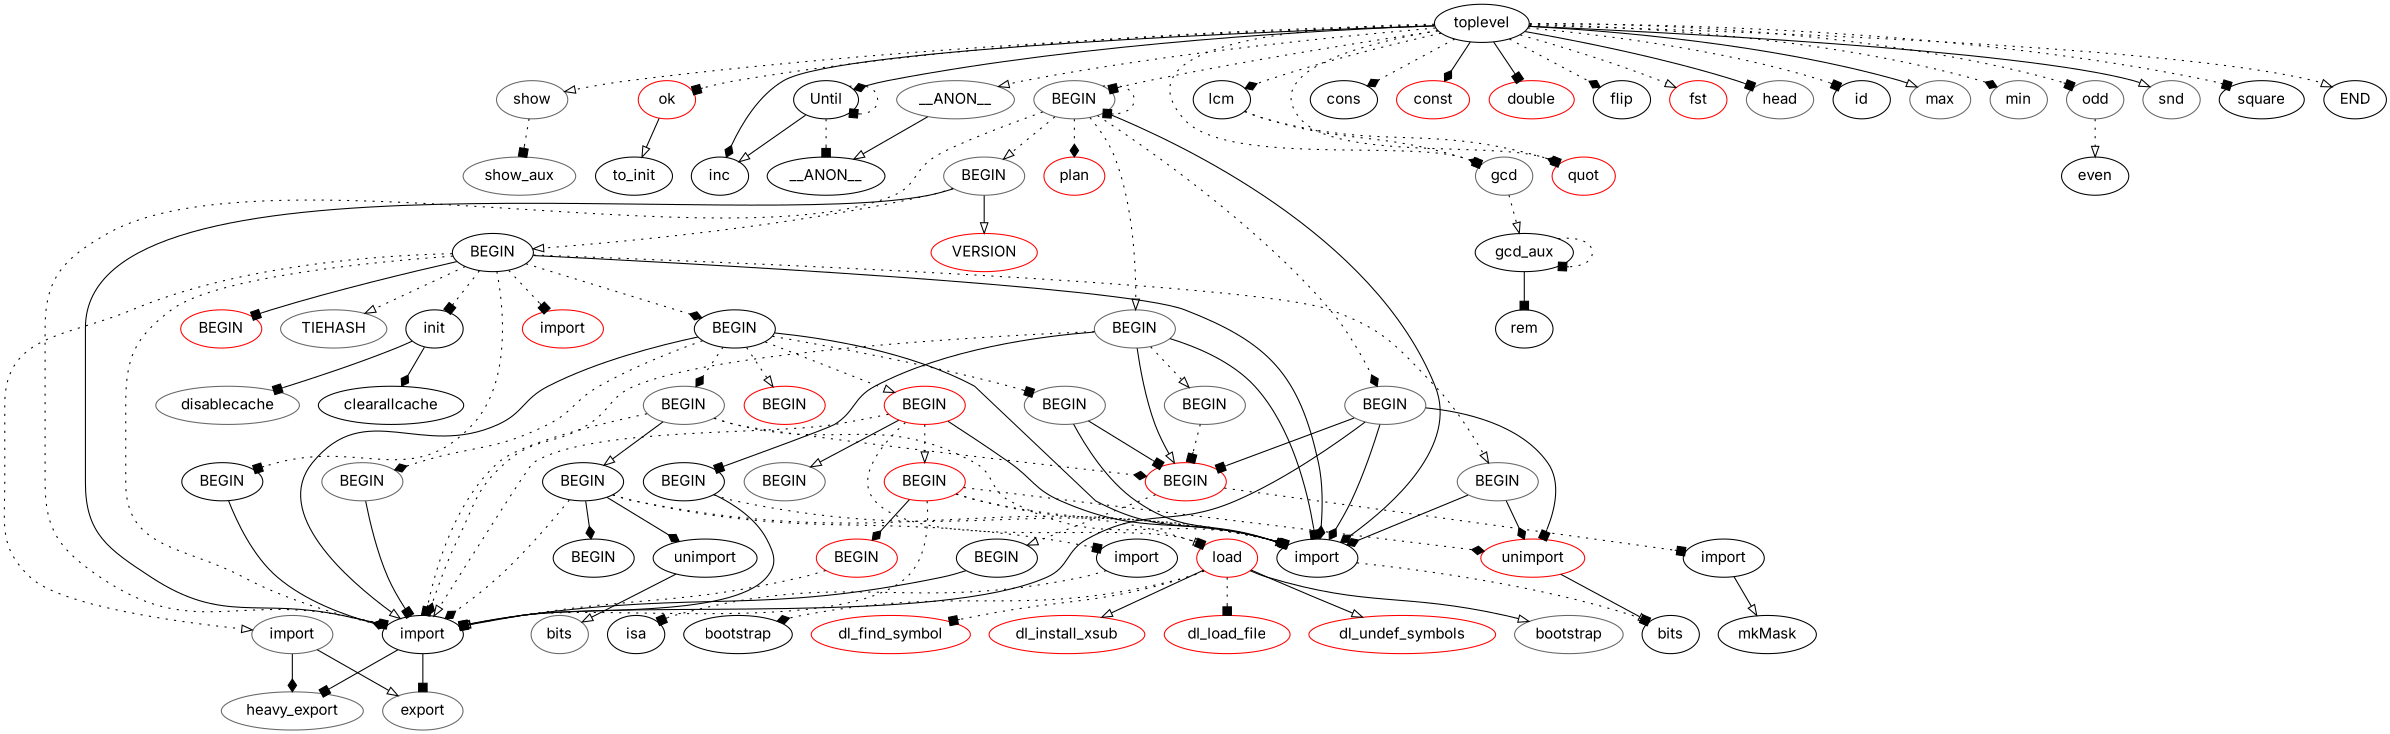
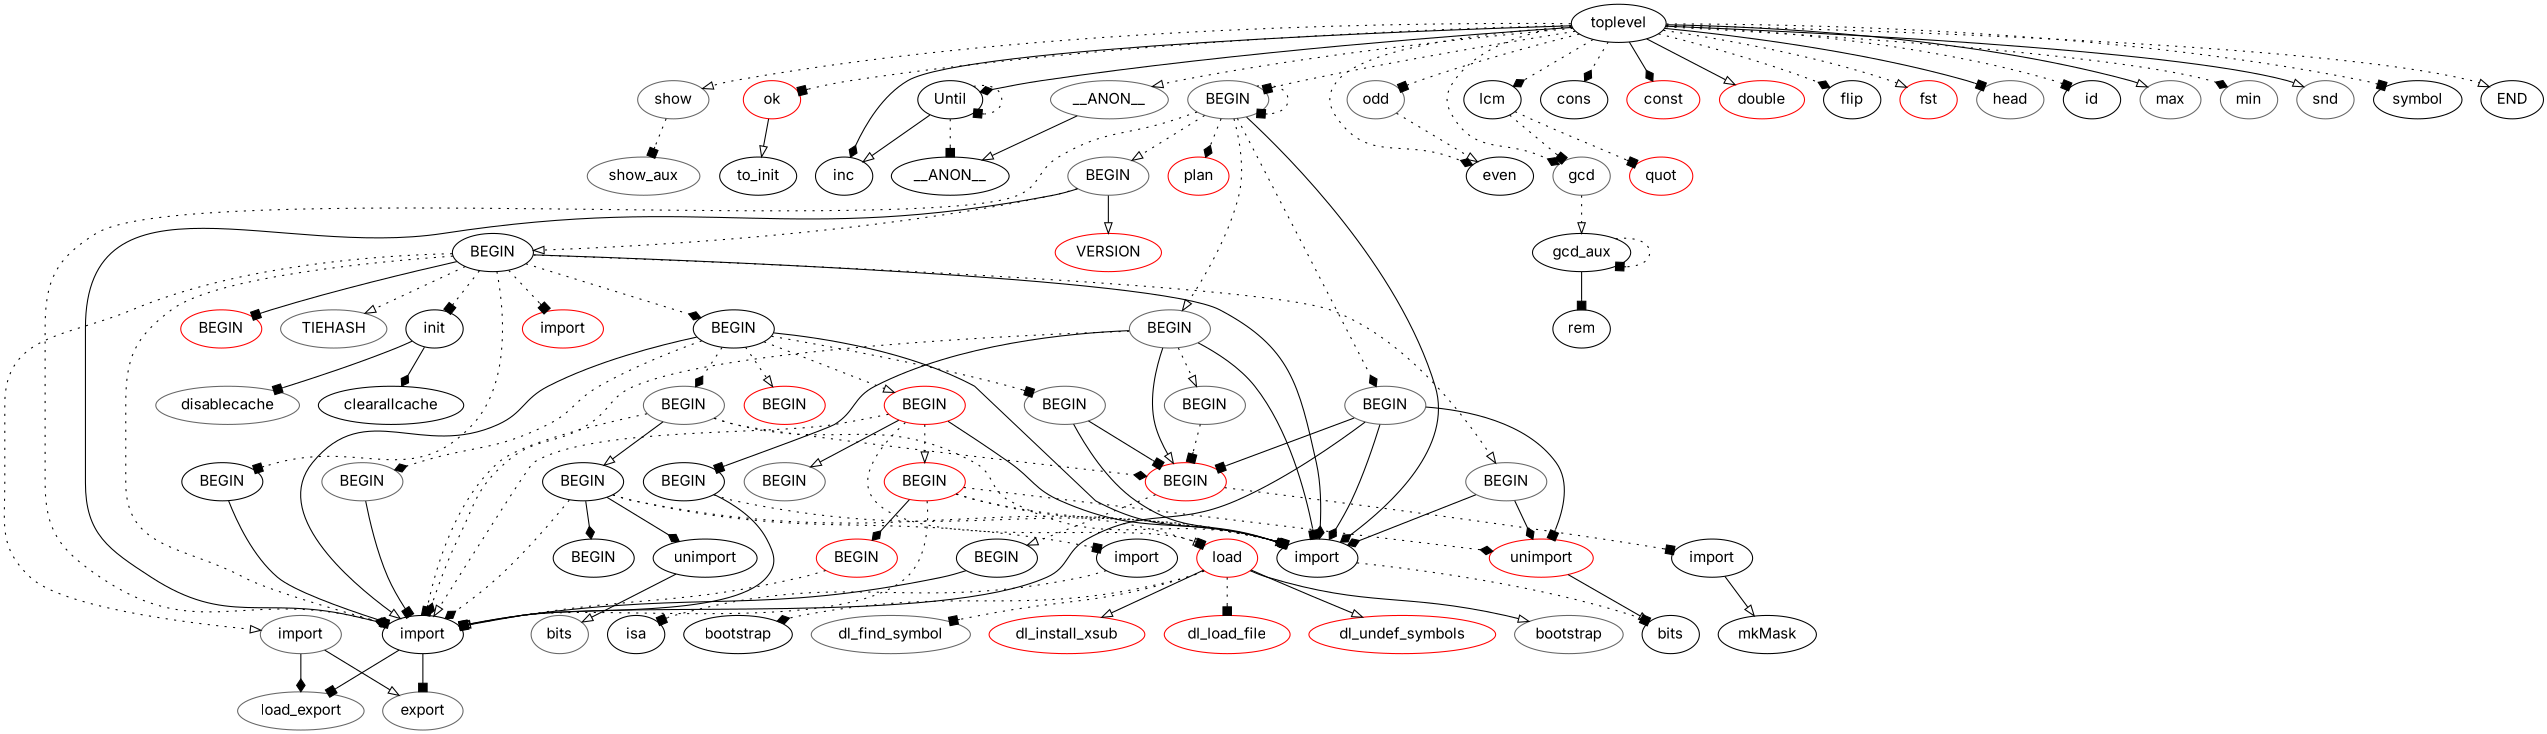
(1504, 57) -> (1686, 59)
(2262, 100) -> (2418, 100)
(1299, 116) -> (1375, 58)
(891, 635) -> (891, 635)
(292, 711) -> (301, 711)
